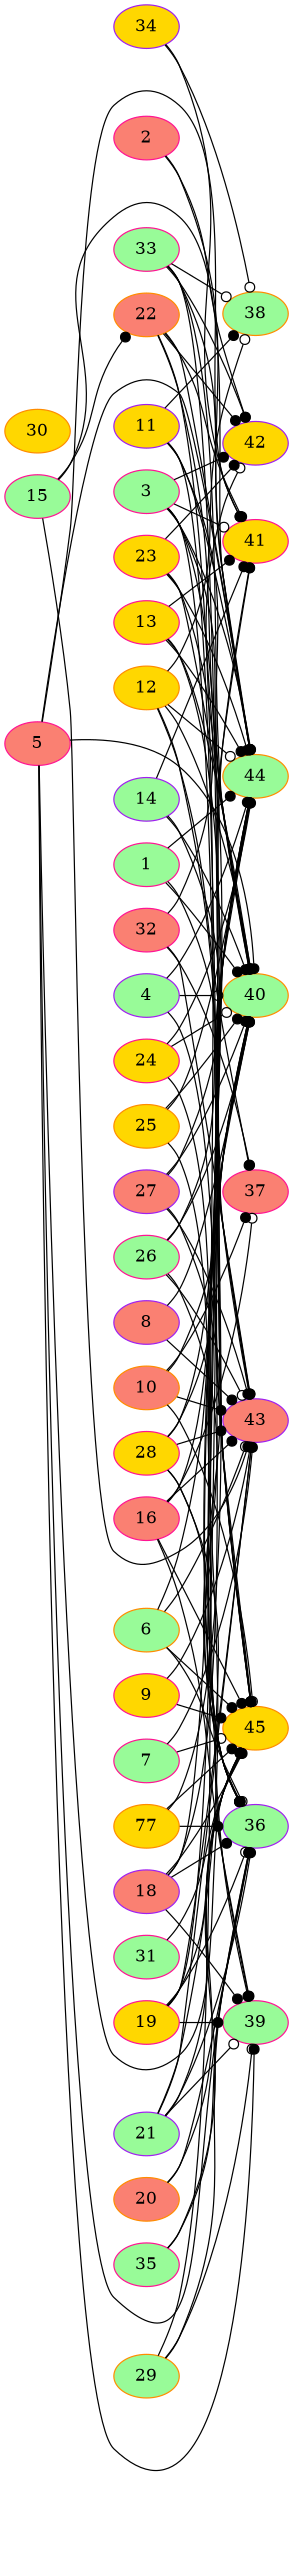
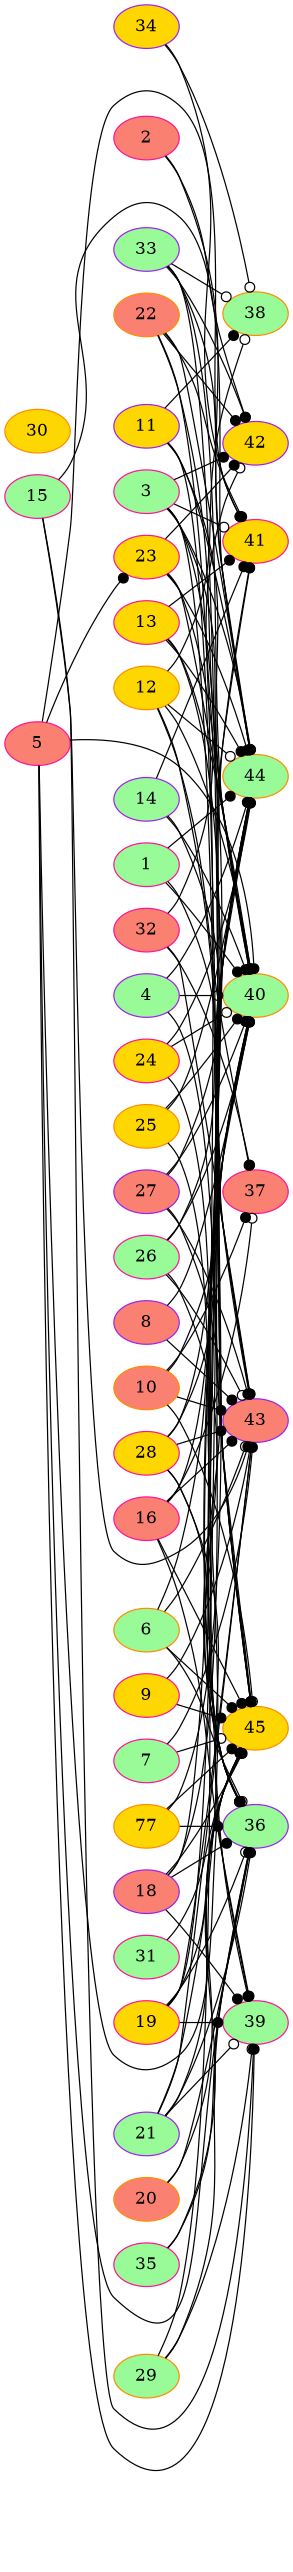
(147, 249) -> (147, 249)
(157, 381) -> (79, 650)
(92, 411) -> (83, 1687)
